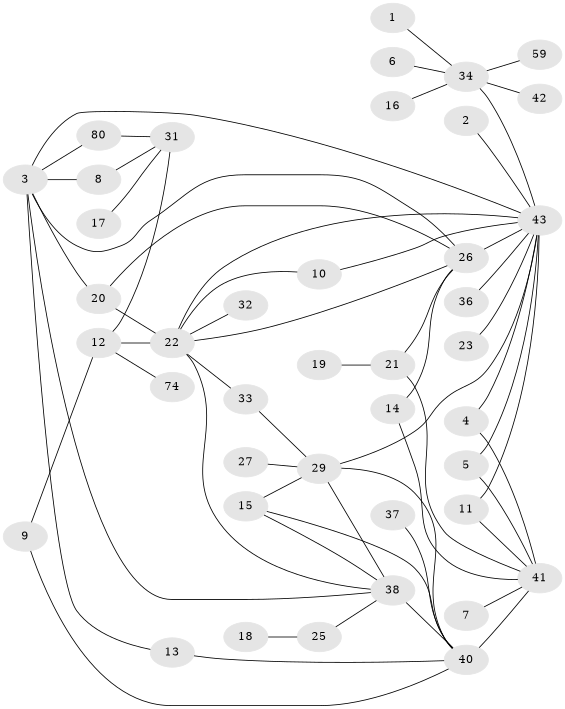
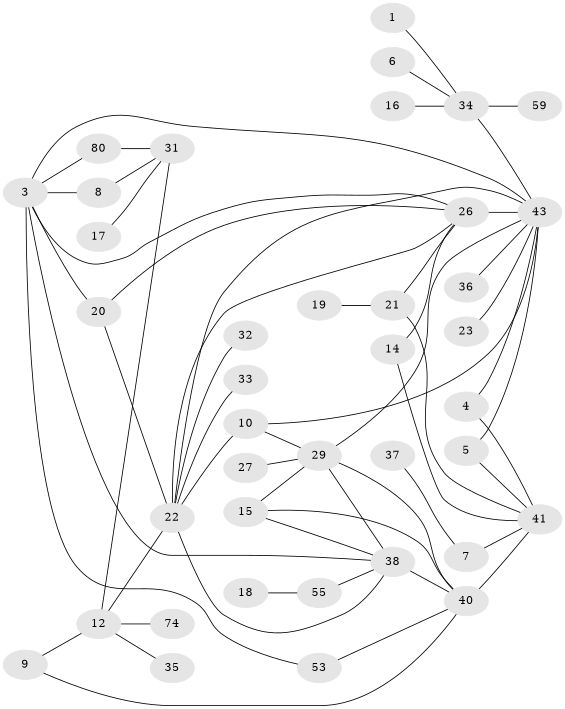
(540, 99) -> none
(466, 121) -> none
(283, 434) -> (283, 440)
(466, 510) -> none
(427, 575) -> (430, 506)
(319, 637) -> (319, 593)
(172, 653) -> (319, 668)
none -> (172, 668)
